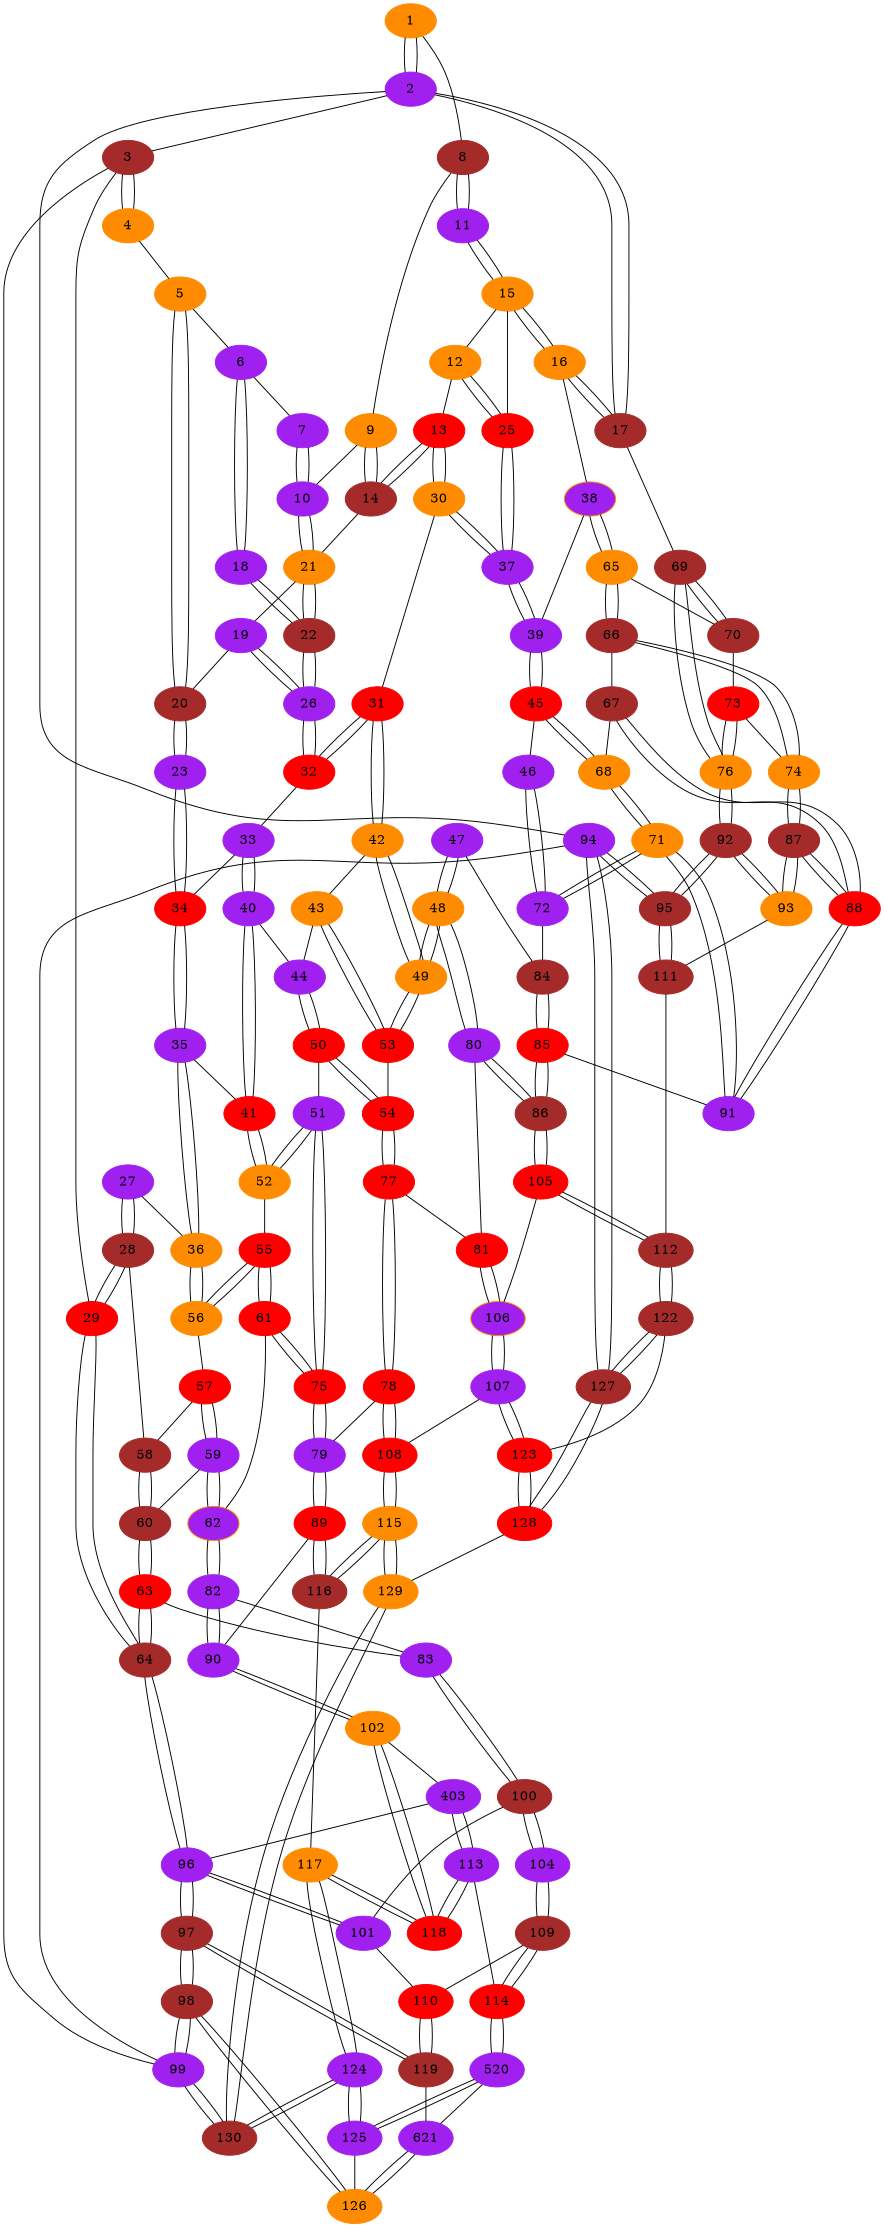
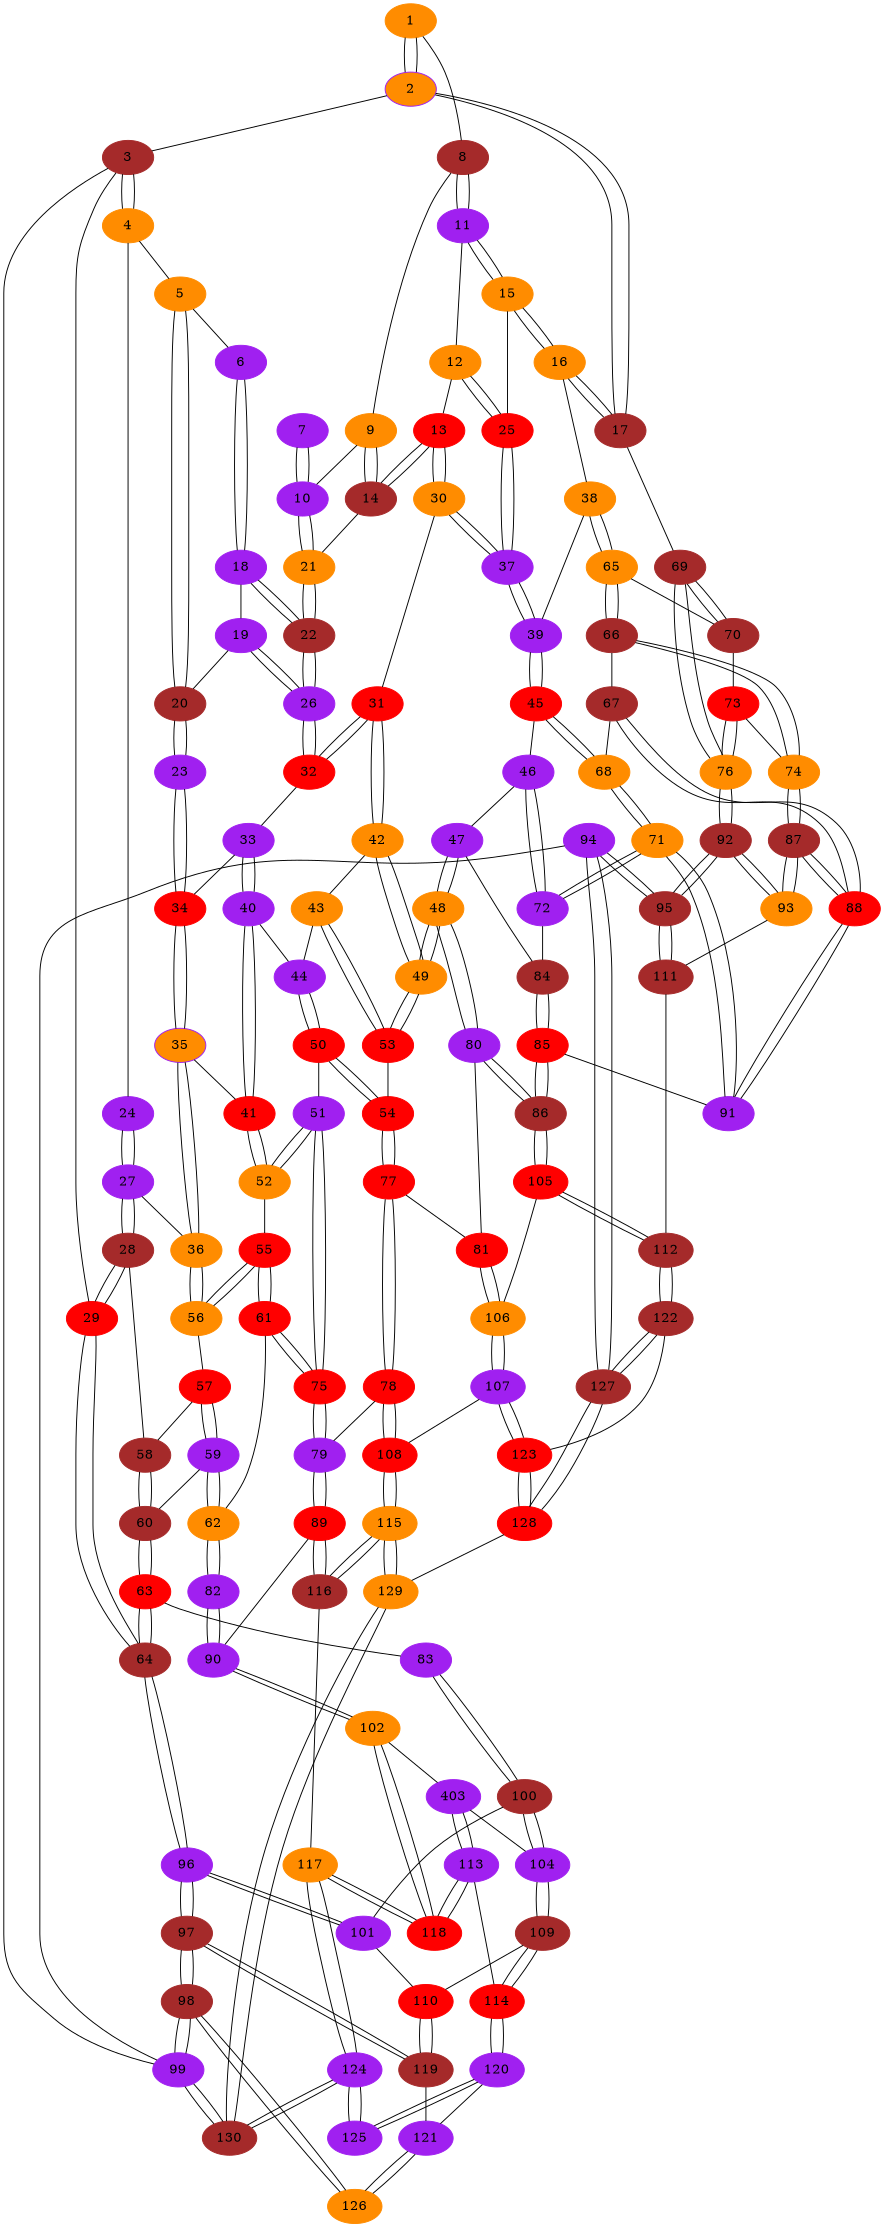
(411, 89) -> (411, 89)
(481, 328) -> (459, 294)
(272, 397) -> none
(590, 499) -> (590, 499)
(40, 549) -> none
(283, 593) -> (241, 602)
none -> (493, 806)
(180, 1045) -> (180, 1045)
none -> (128, 1114)
(498, 1319) -> (498, 1319)
(213, 1523) -> (213, 1523)
(311, 1623) -> none
(320, 1831) -> (498, 1831)
(497, 2070) -> (497, 2070)
(426, 2138) -> (426, 2138)
(355, 2172) -> none
